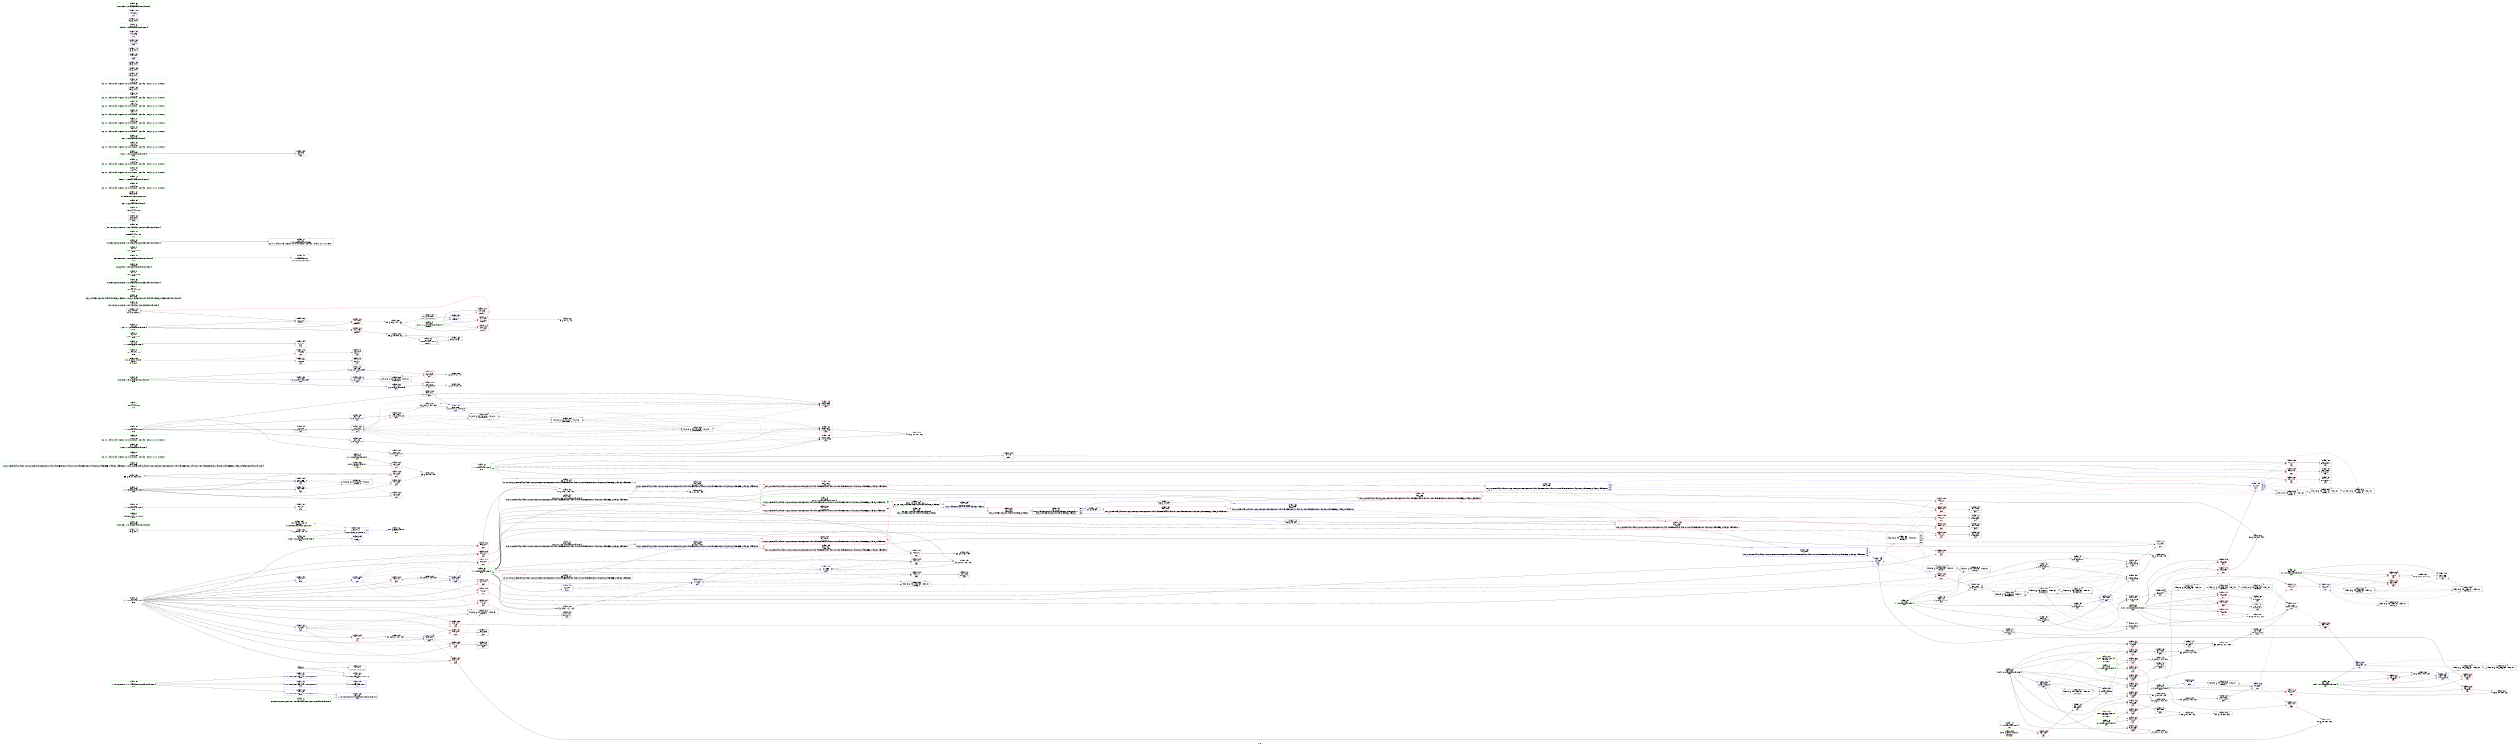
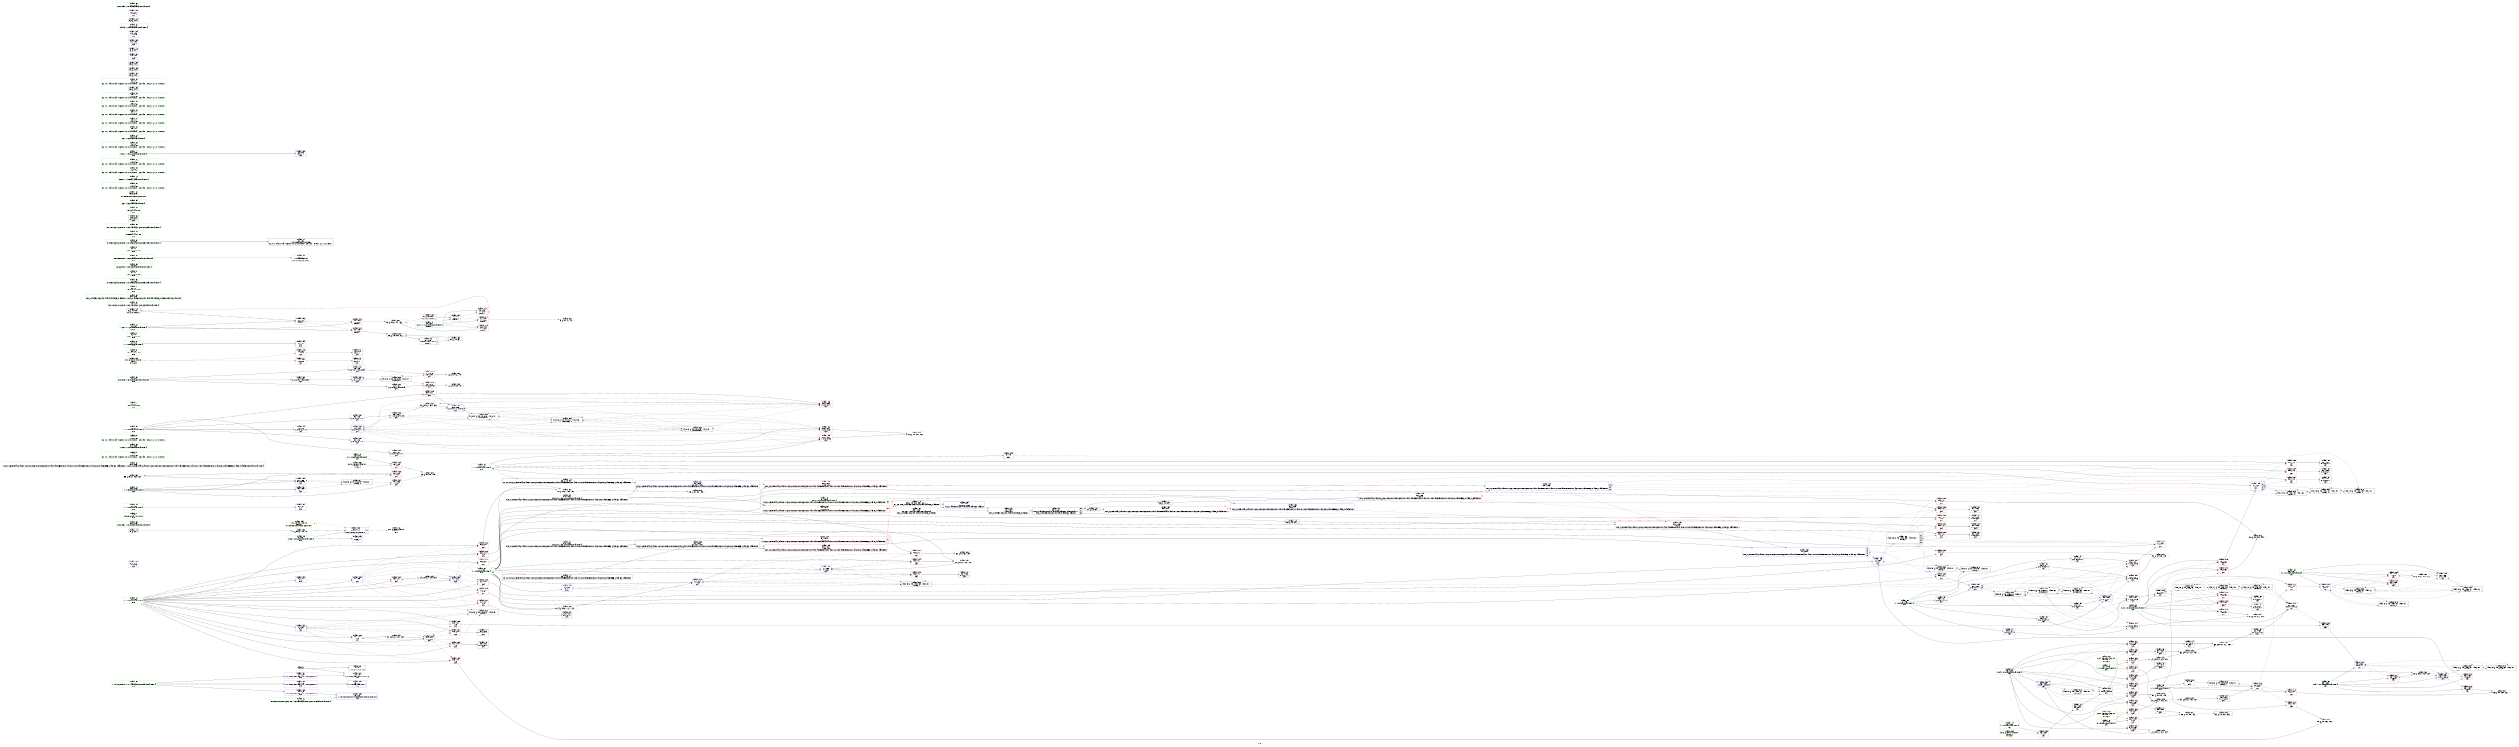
(396, 495) -> none
none -> (134, 564)
